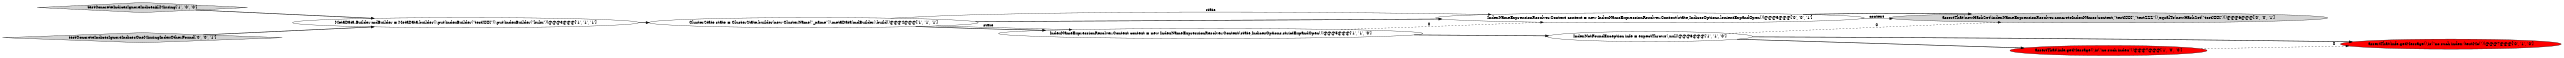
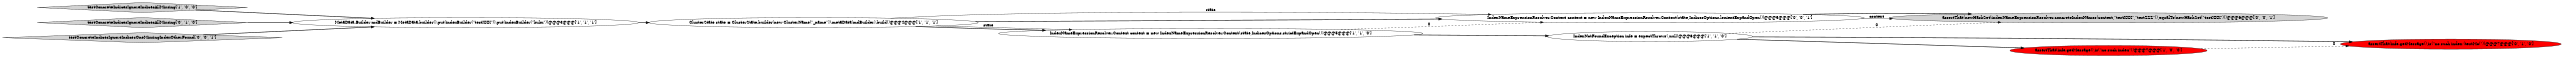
none -> (142, 23)
